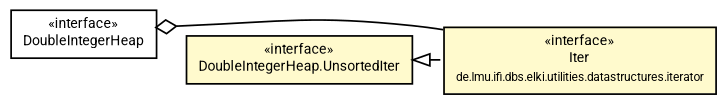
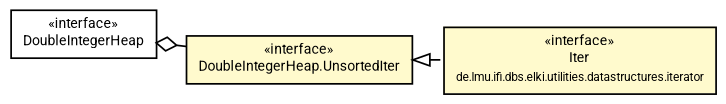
(310, 20) -> (181, 46)
